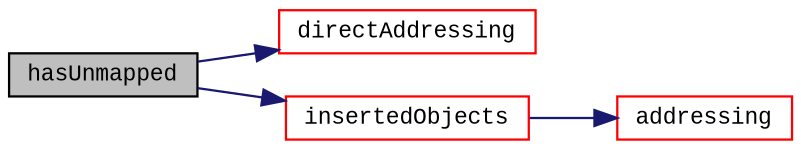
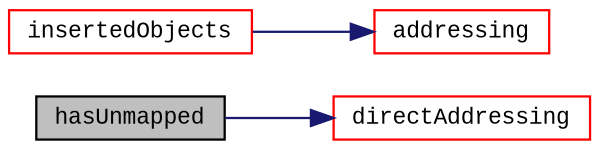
(230, 93) -> none
